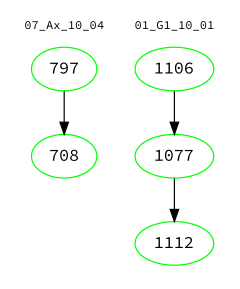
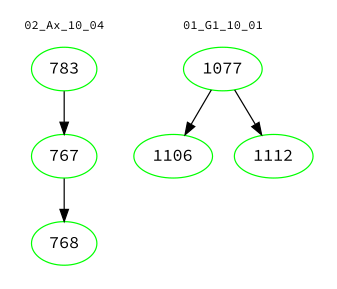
(65, 26) -> (65, 26)
none -> (64, 69)
(64, 69) -> (64, 156)
(174, 107) -> (201, 107)
(64, 156) -> (64, 243)
